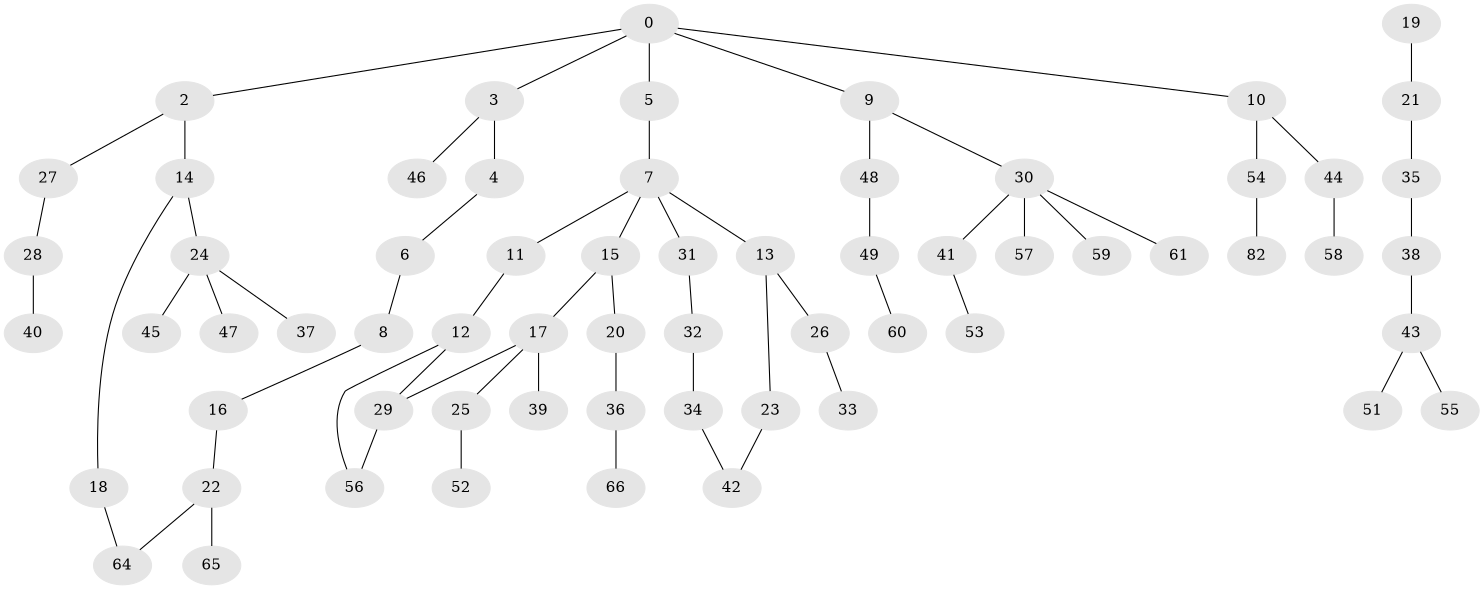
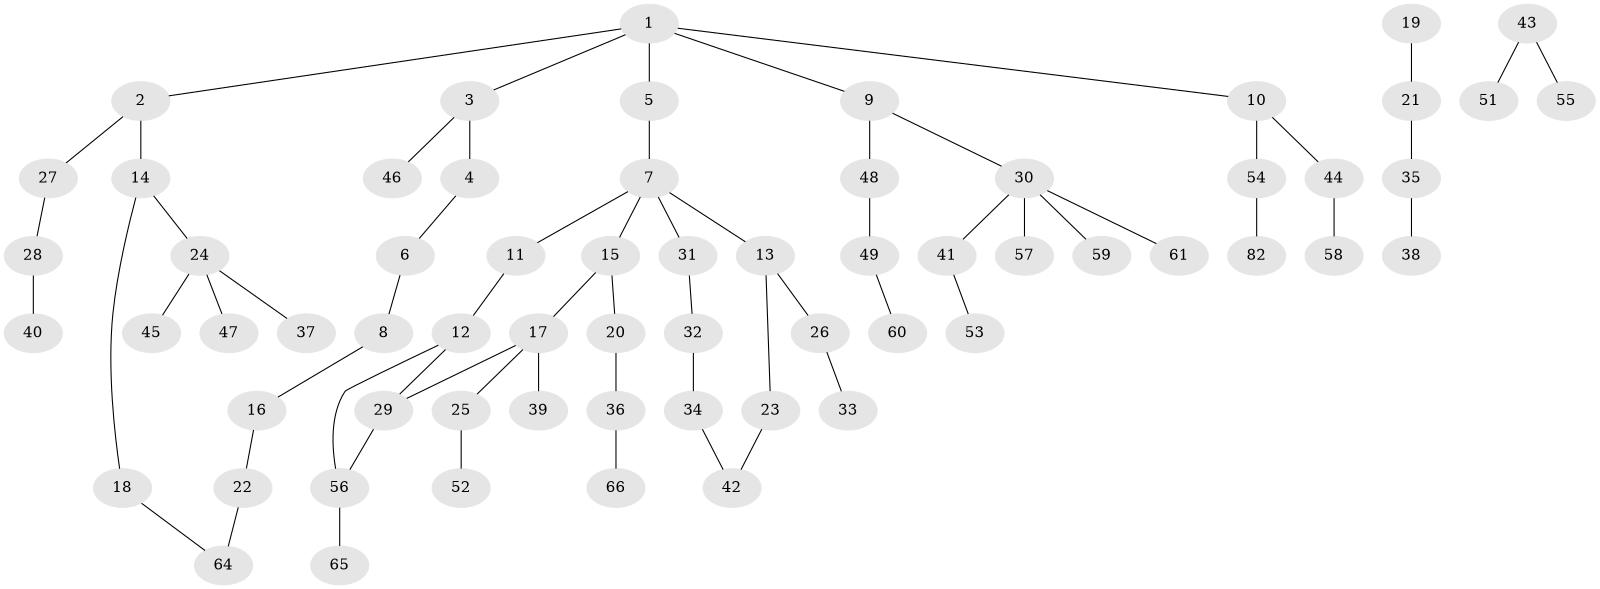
(649, 24) -> (649, 24)
(1411, 295) -> none
(212, 527) -> (340, 527)
